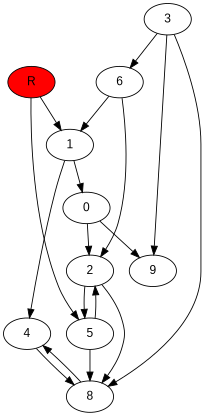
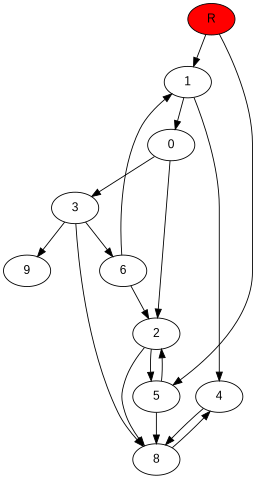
(119, 239) -> (132, 171)
